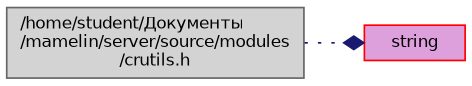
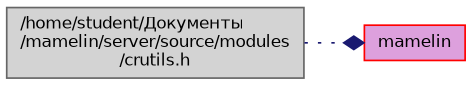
(415, 43) -> (415, 43)
